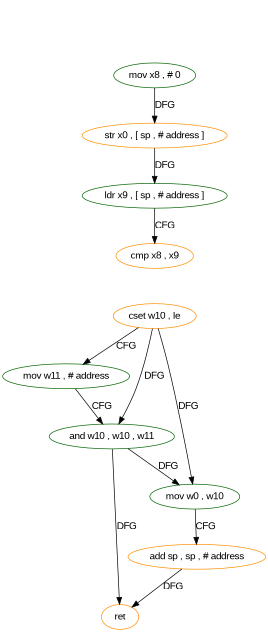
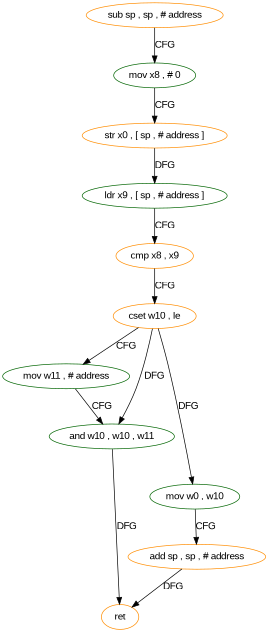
none -> (155, 15)
(165, 105) -> (165, 105)
none -> (155, 283)
(151, 465) -> none
